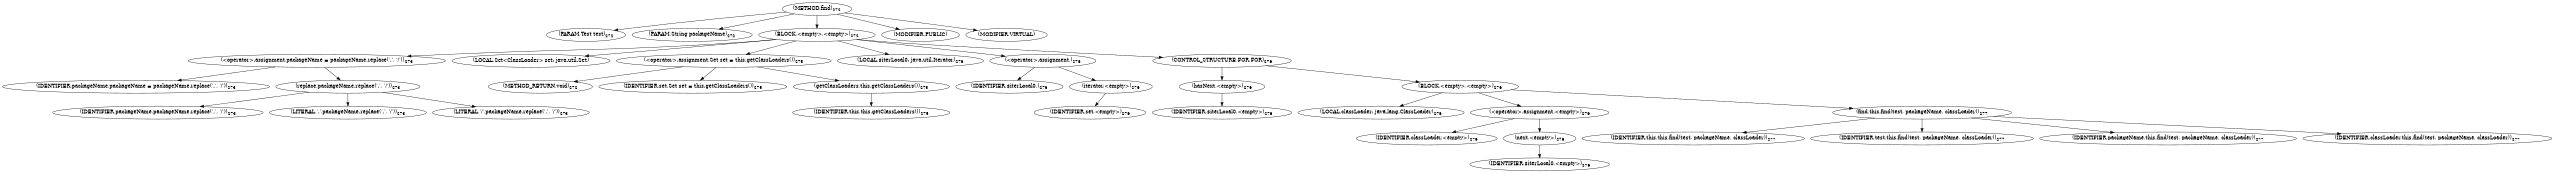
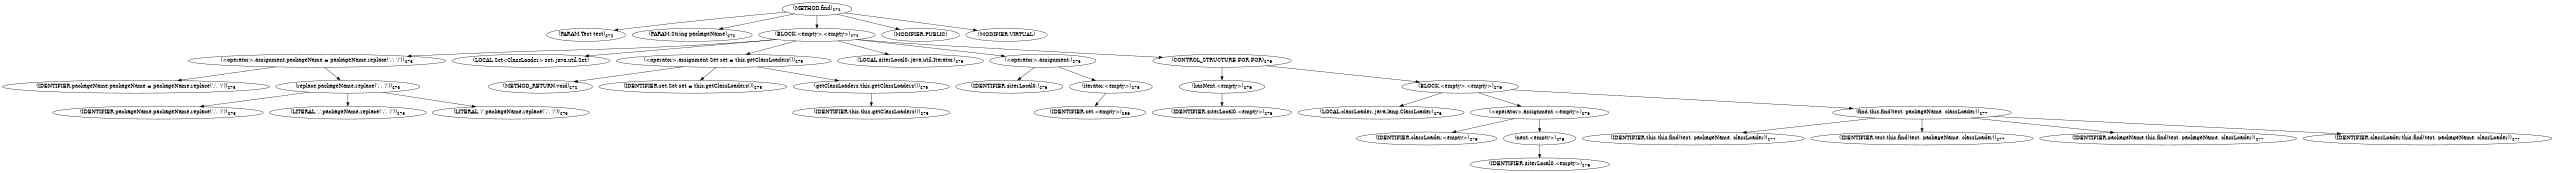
(1126, 112) -> (1126, 112)
